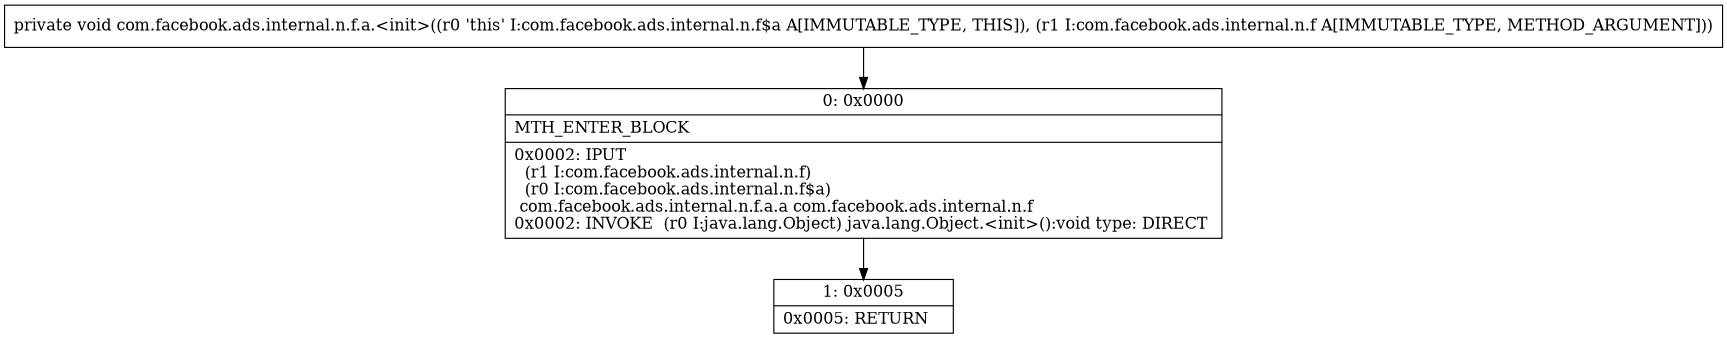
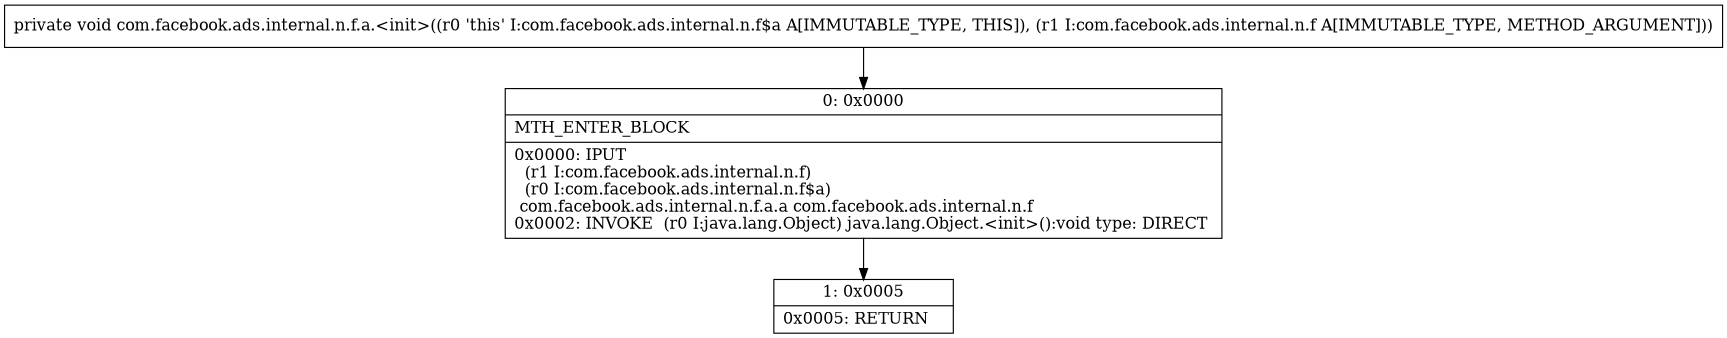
(576, 155) -> (576, 155)
